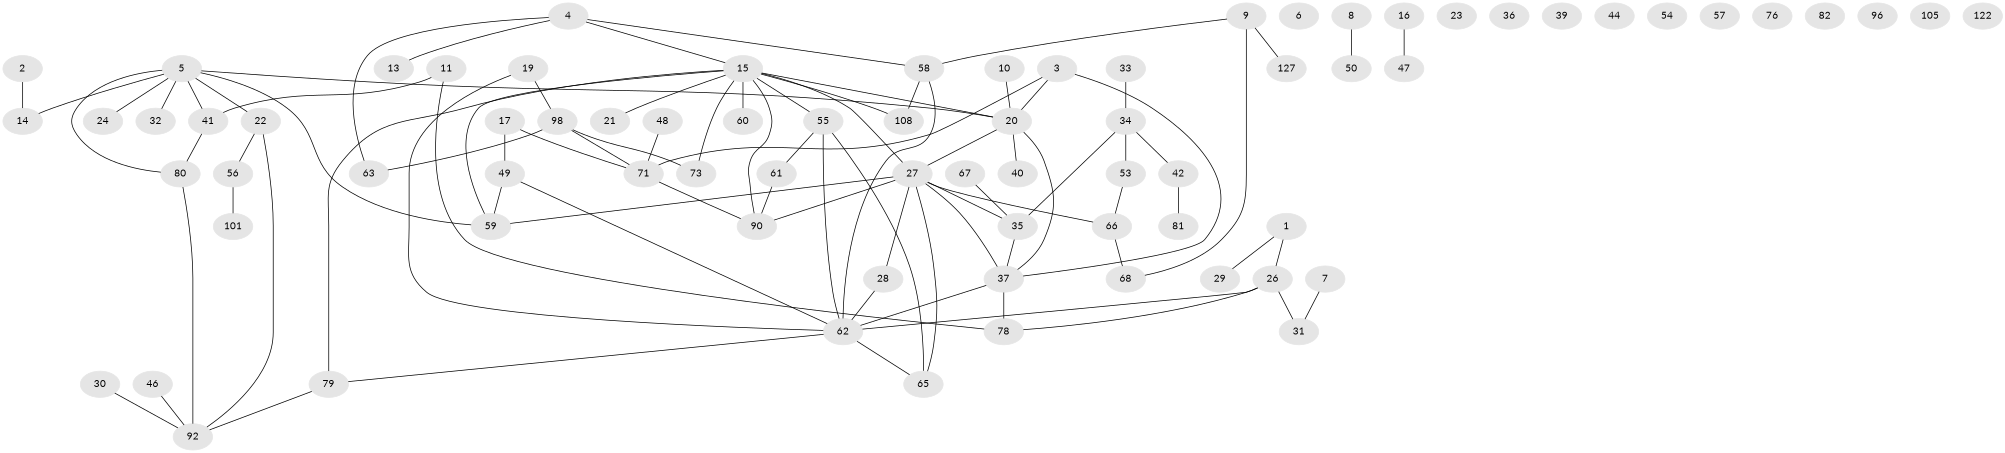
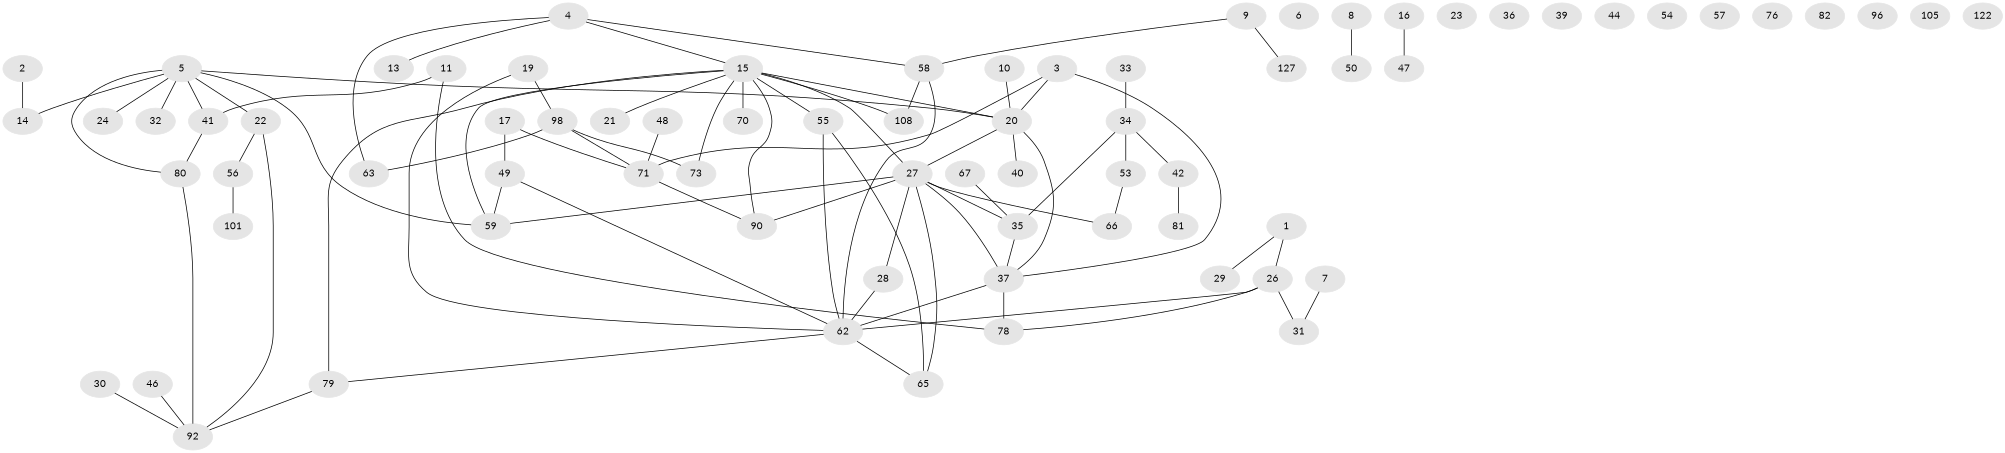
(743, 121) -> (743, 121)
(777, 174) -> none
(1126, 279) -> none
